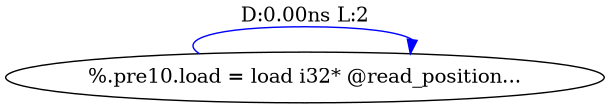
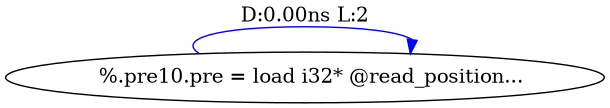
(305, 77) -> (305, 77)
